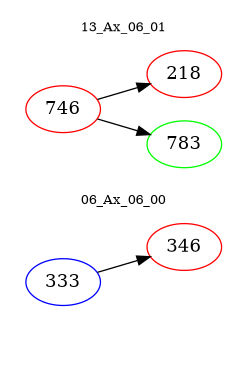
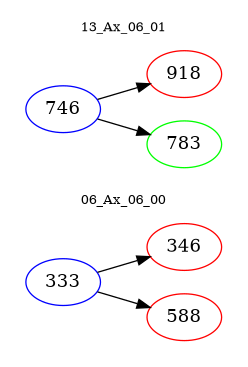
(184, 74) -> (184, 74)
(63, 109) -> (63, 109)
none -> (184, 317)
